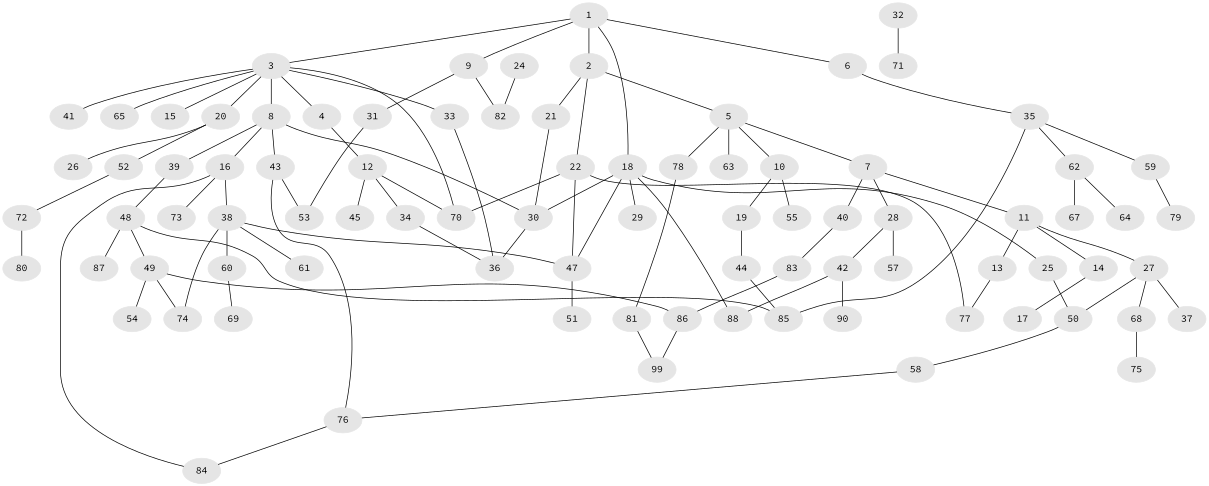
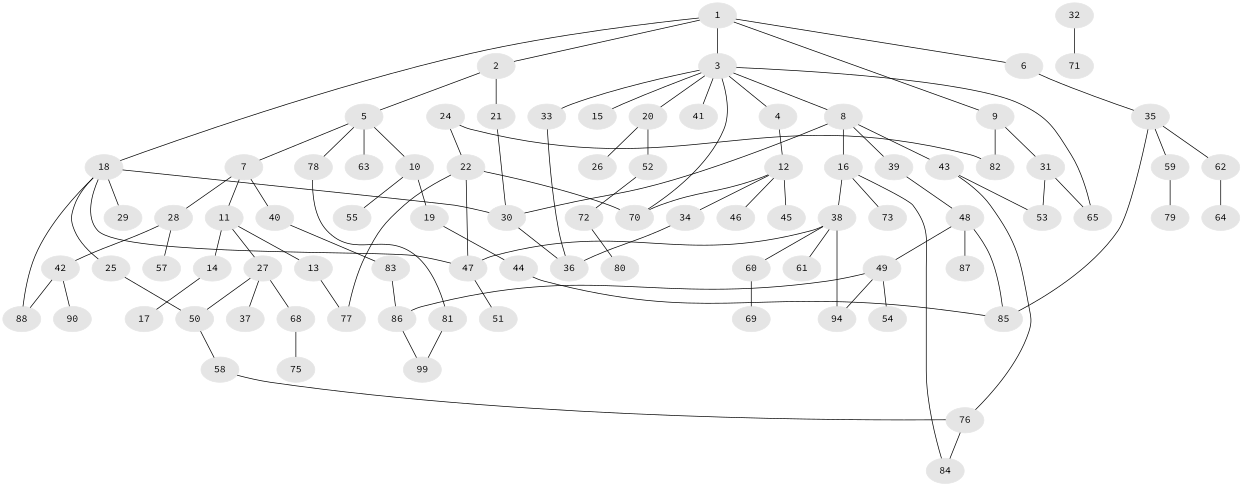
(582, 117) -> (456, 142)
none -> (1069, 193)
none -> (736, 218)
(1075, 218) -> none
(183, 319) -> (837, 319)
